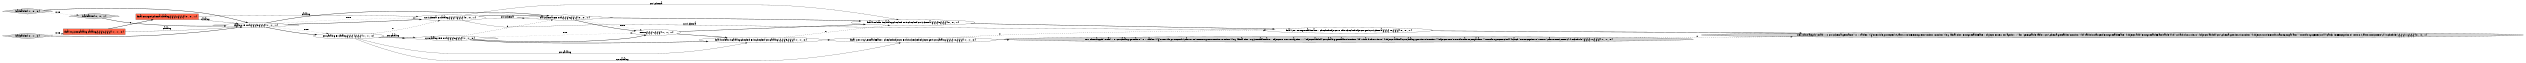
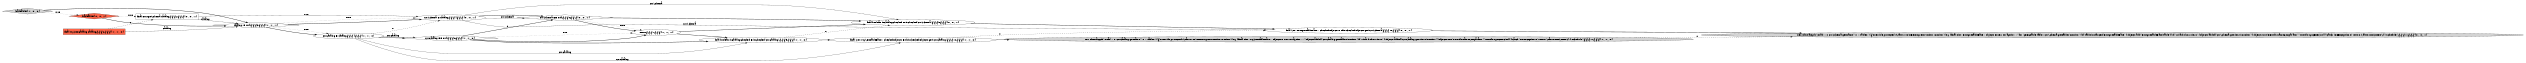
(406, 11) -> none
(306, 14) -> (306, 14)
(94, 16) -> (94, 16)
none -> (126, 16)
(167, 17) -> (167, 17)
(130, 24) -> (130, 24)
(507, 28) -> (507, 28)
(28, 36) -> none
